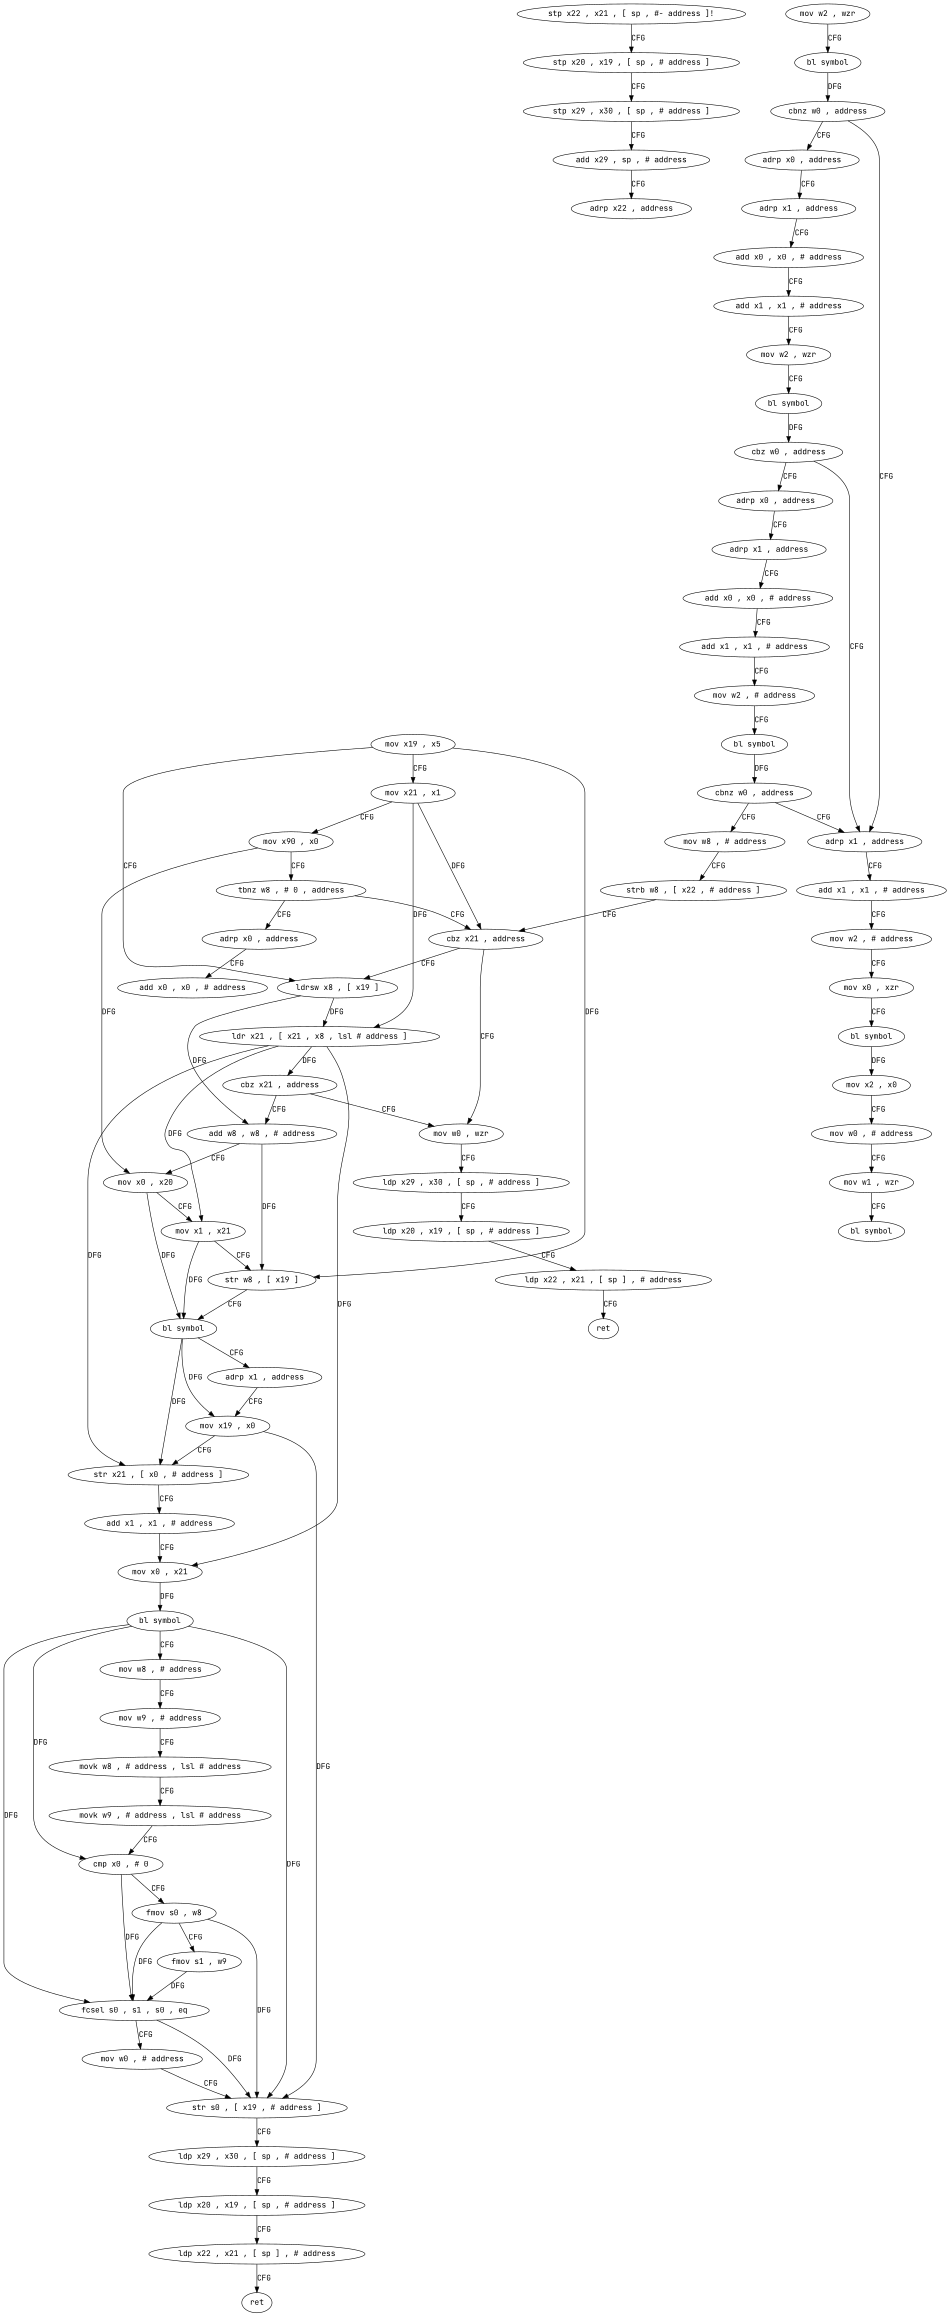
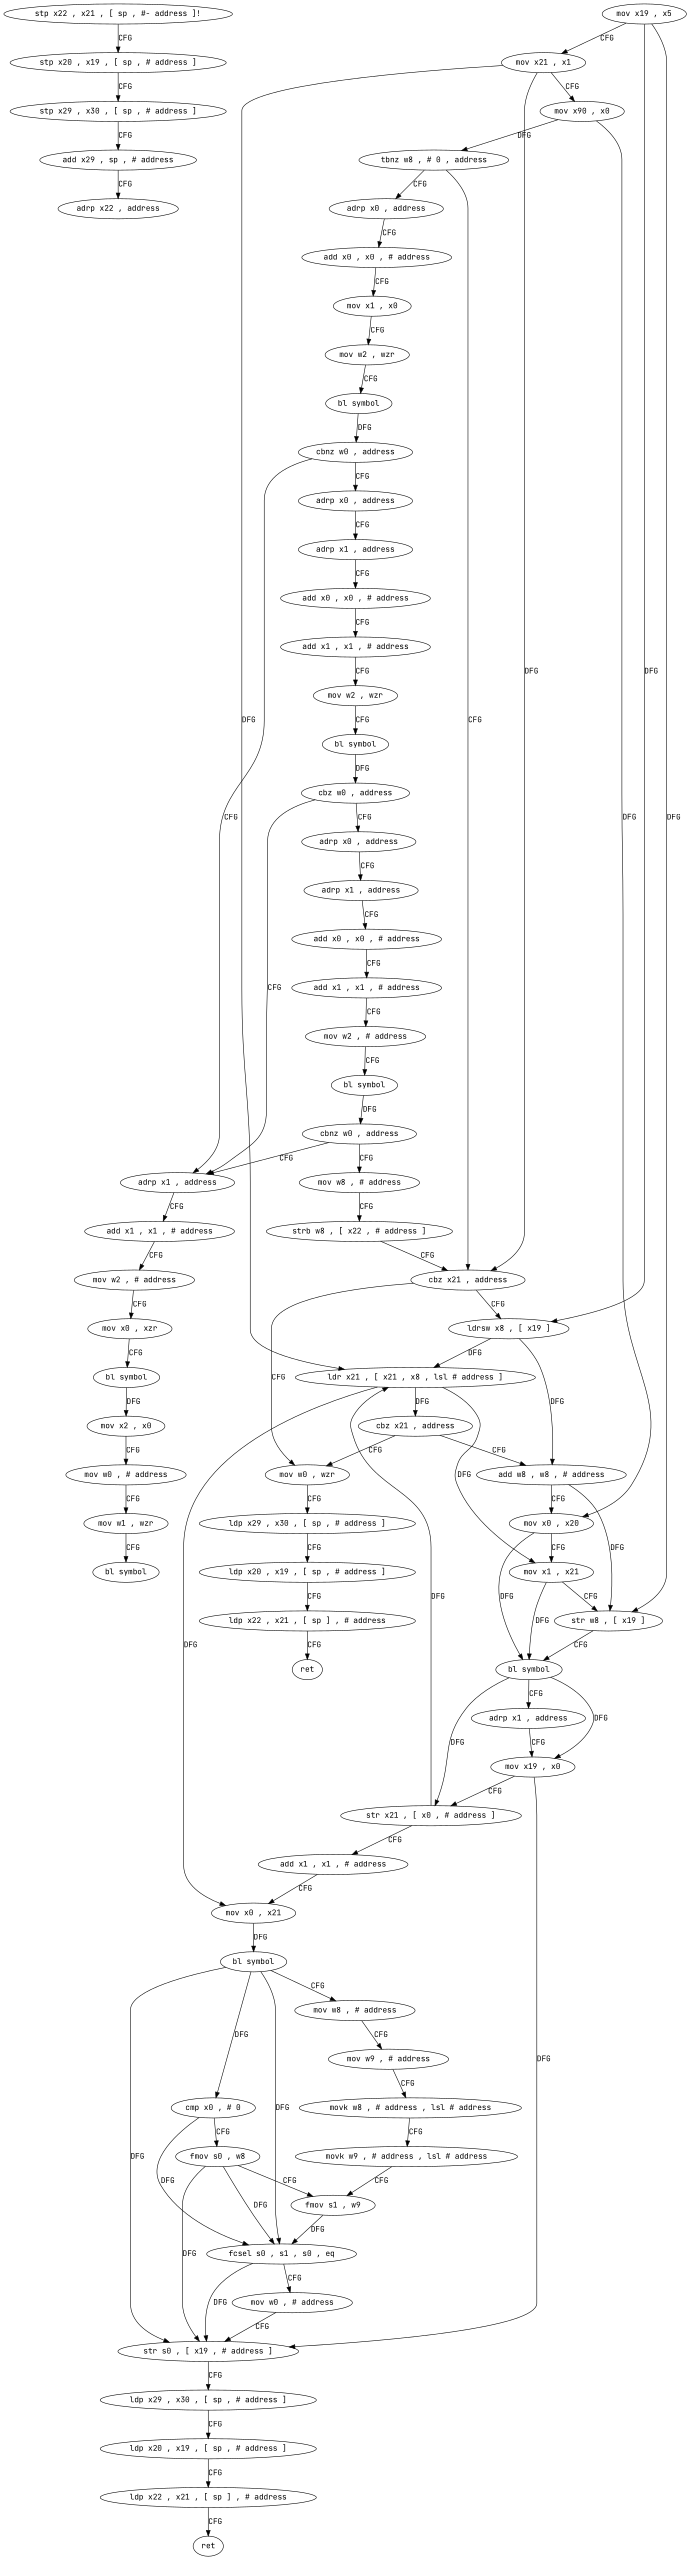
none -> (372, 306)
(130, 866) -> (651, 671)
(298, 866) -> (524, 136)
(88, 1208) -> (431, 1576)
(142, 1838) -> (372, 2180)
